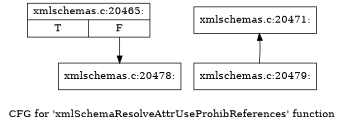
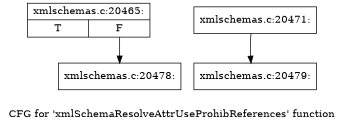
(260, 52) -> (250, 45)
